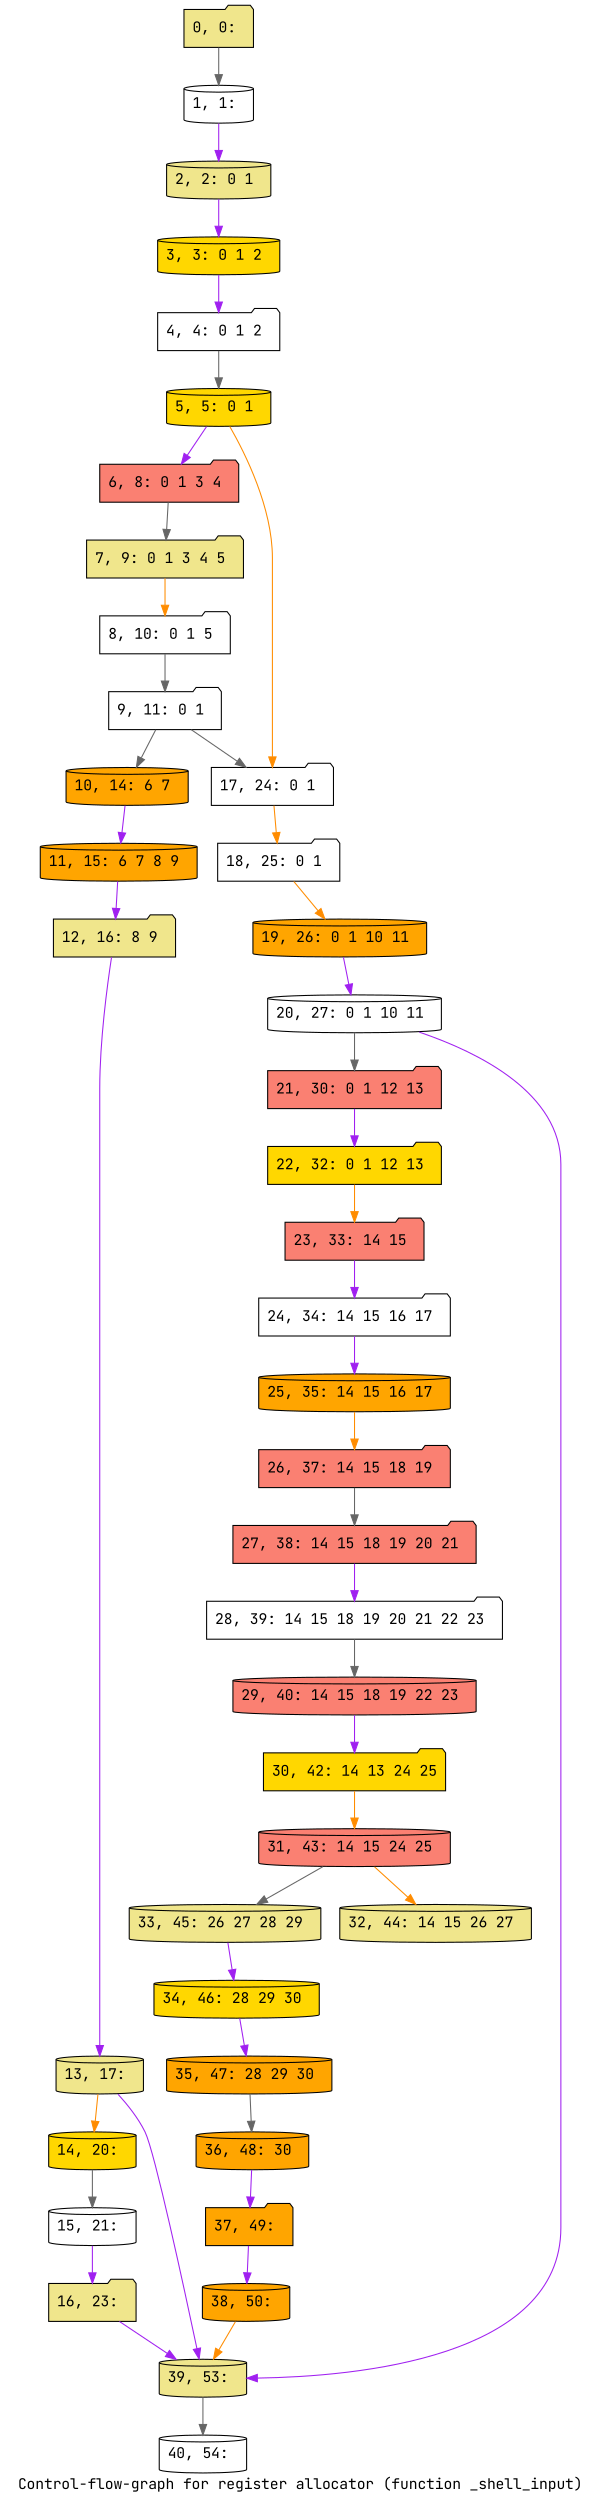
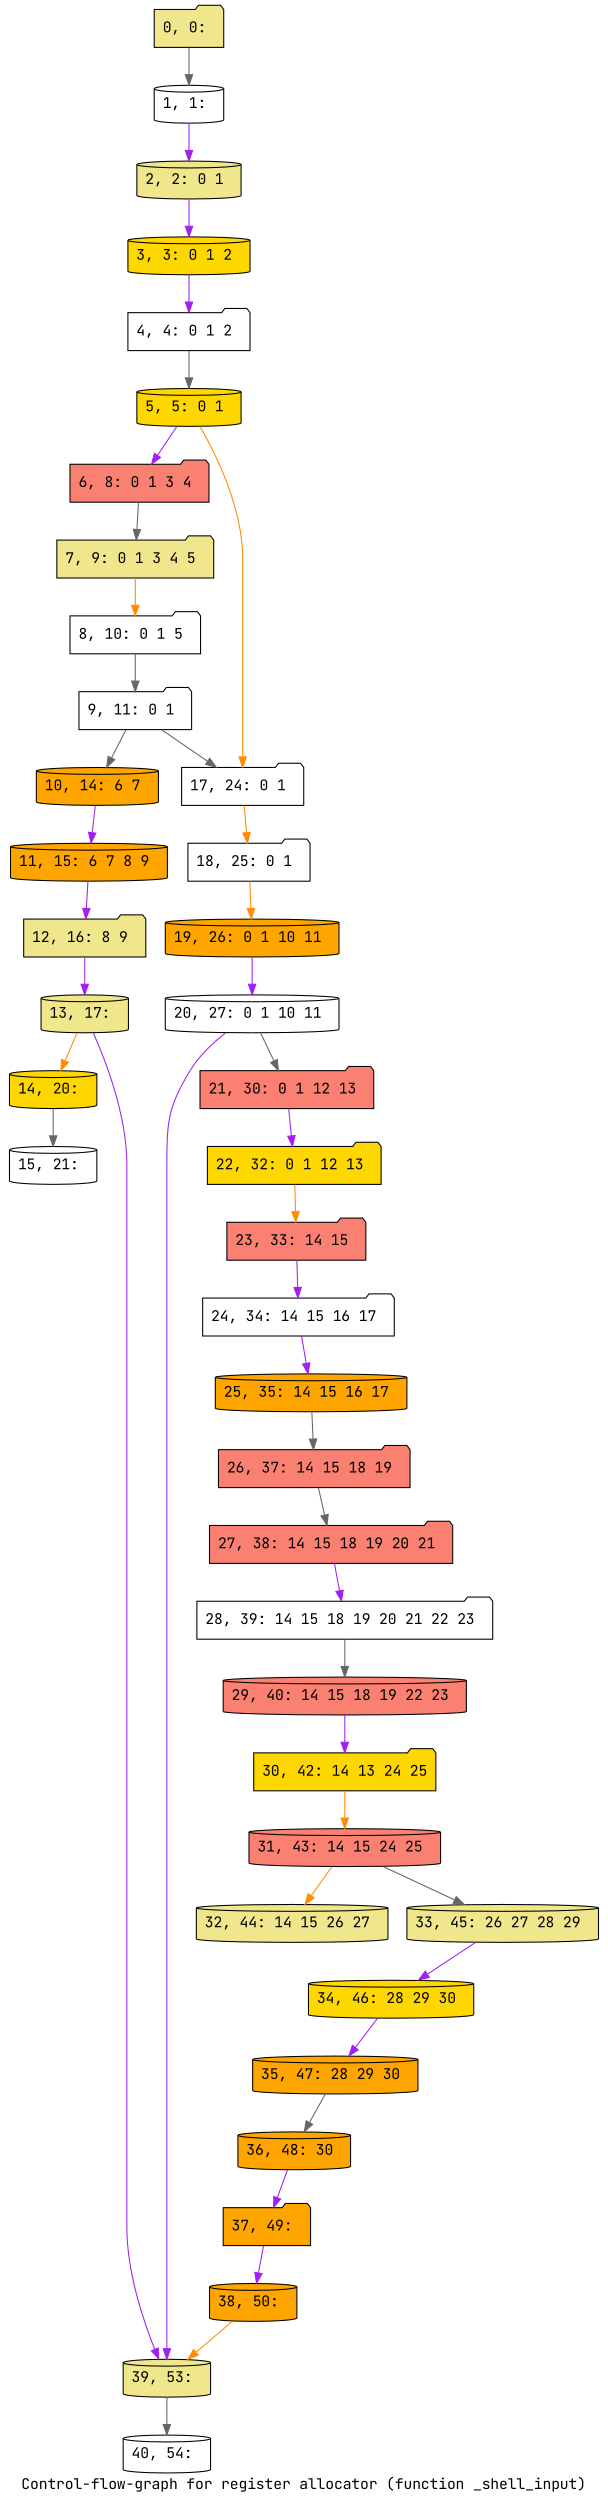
(355, 1426) -> (312, 1426)
(92, 2302) -> none
